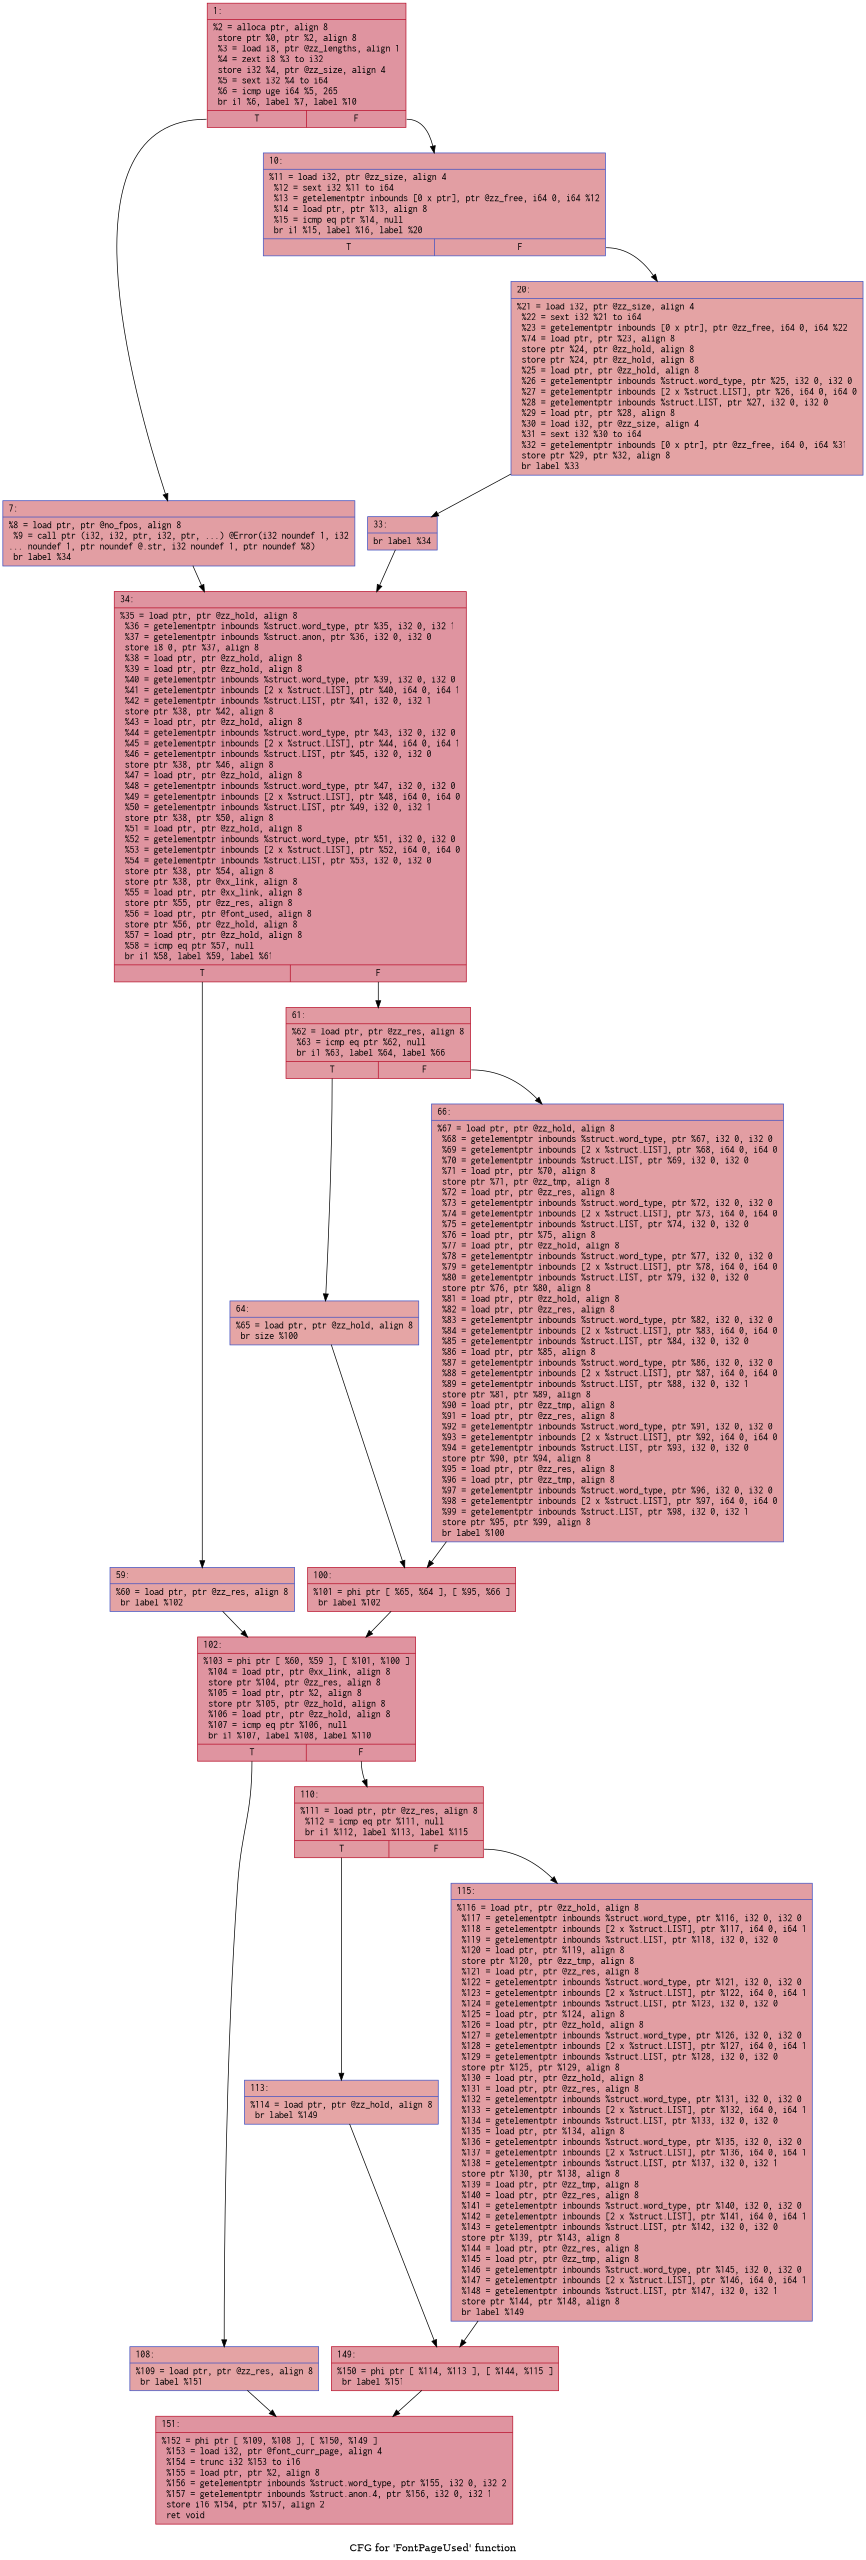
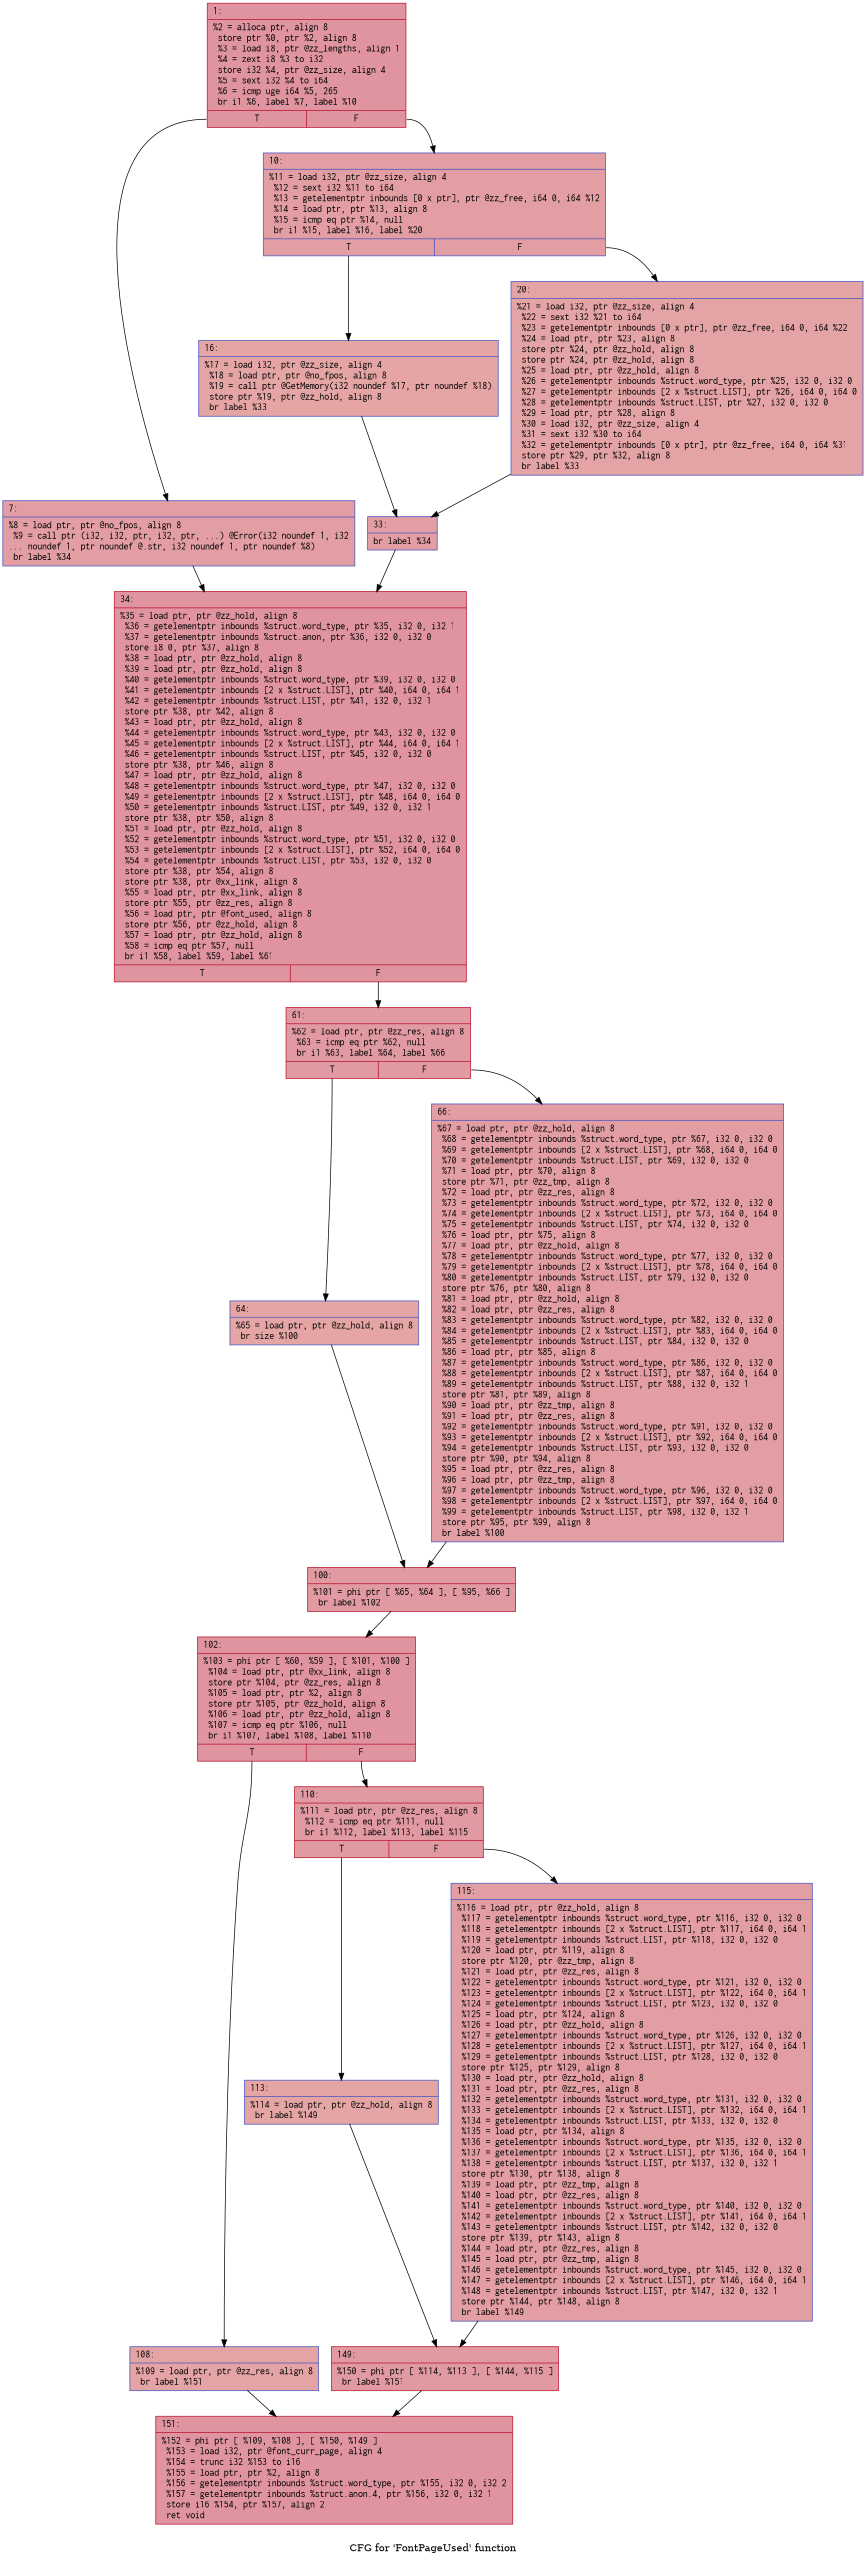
(596, 339) -> (596, 339)
none -> (348, 378)
(202, 1589) -> none
